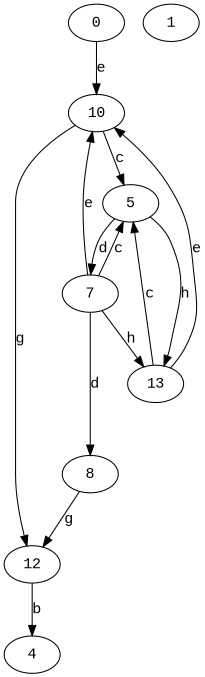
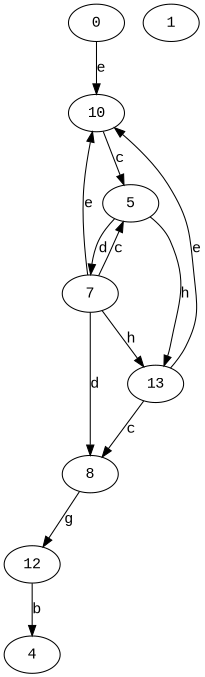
(144, 299) -> (126, 425)
(16, 319) -> none
